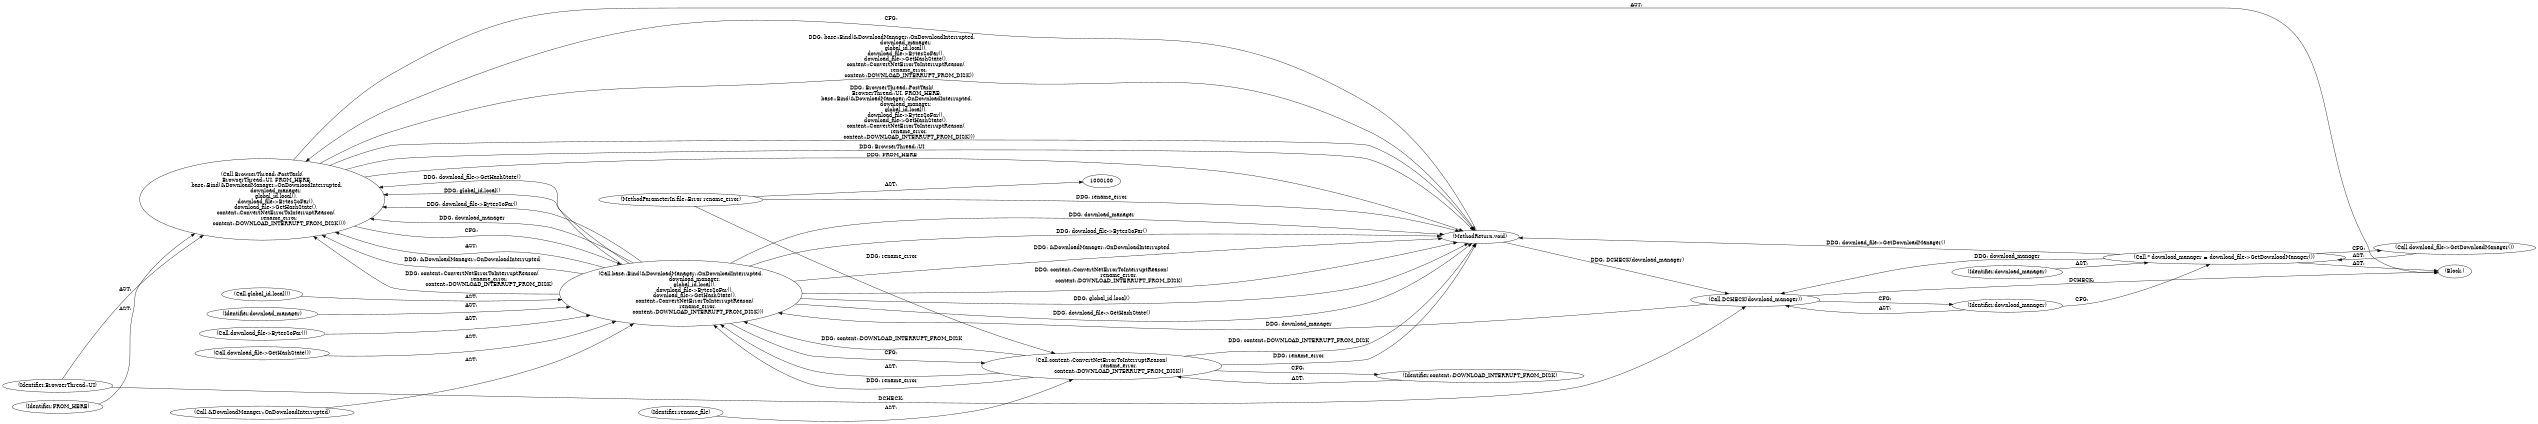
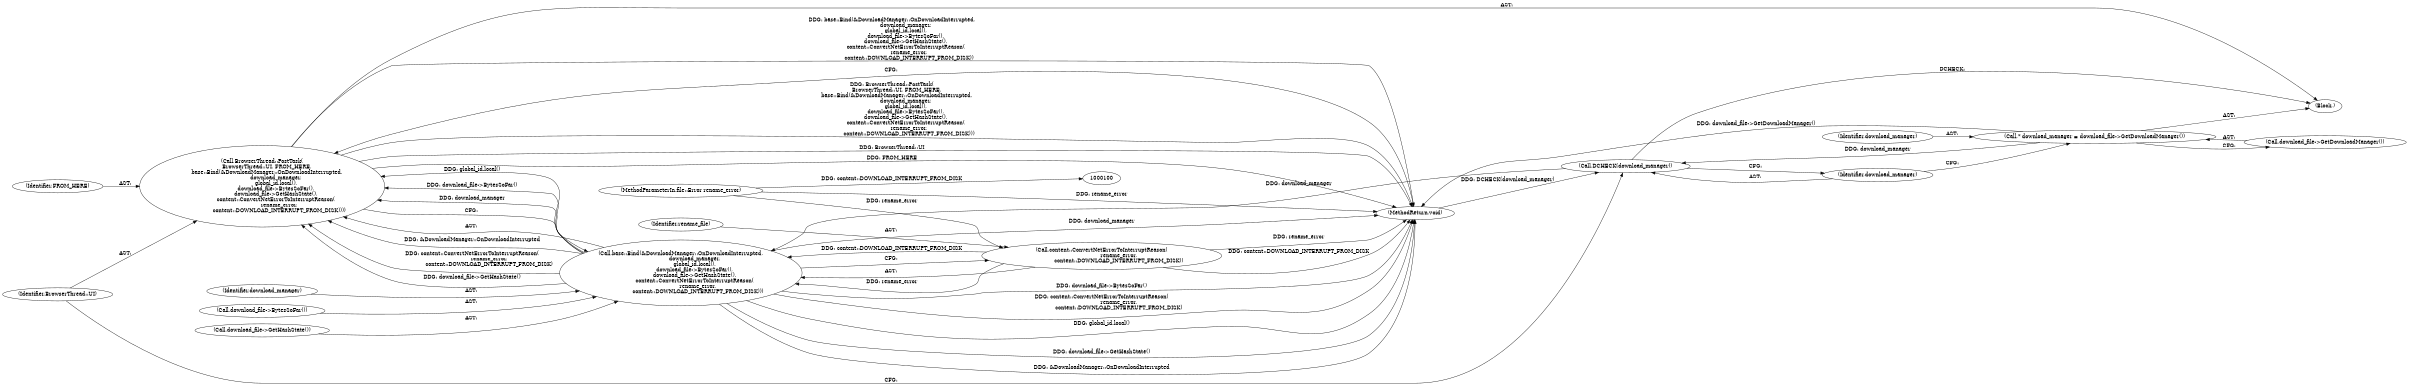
(892, 185) -> (892, 179)
(262, 294) -> none
(1480, 376) -> none
(892, 399) -> (892, 380)
(262, 413) -> none
